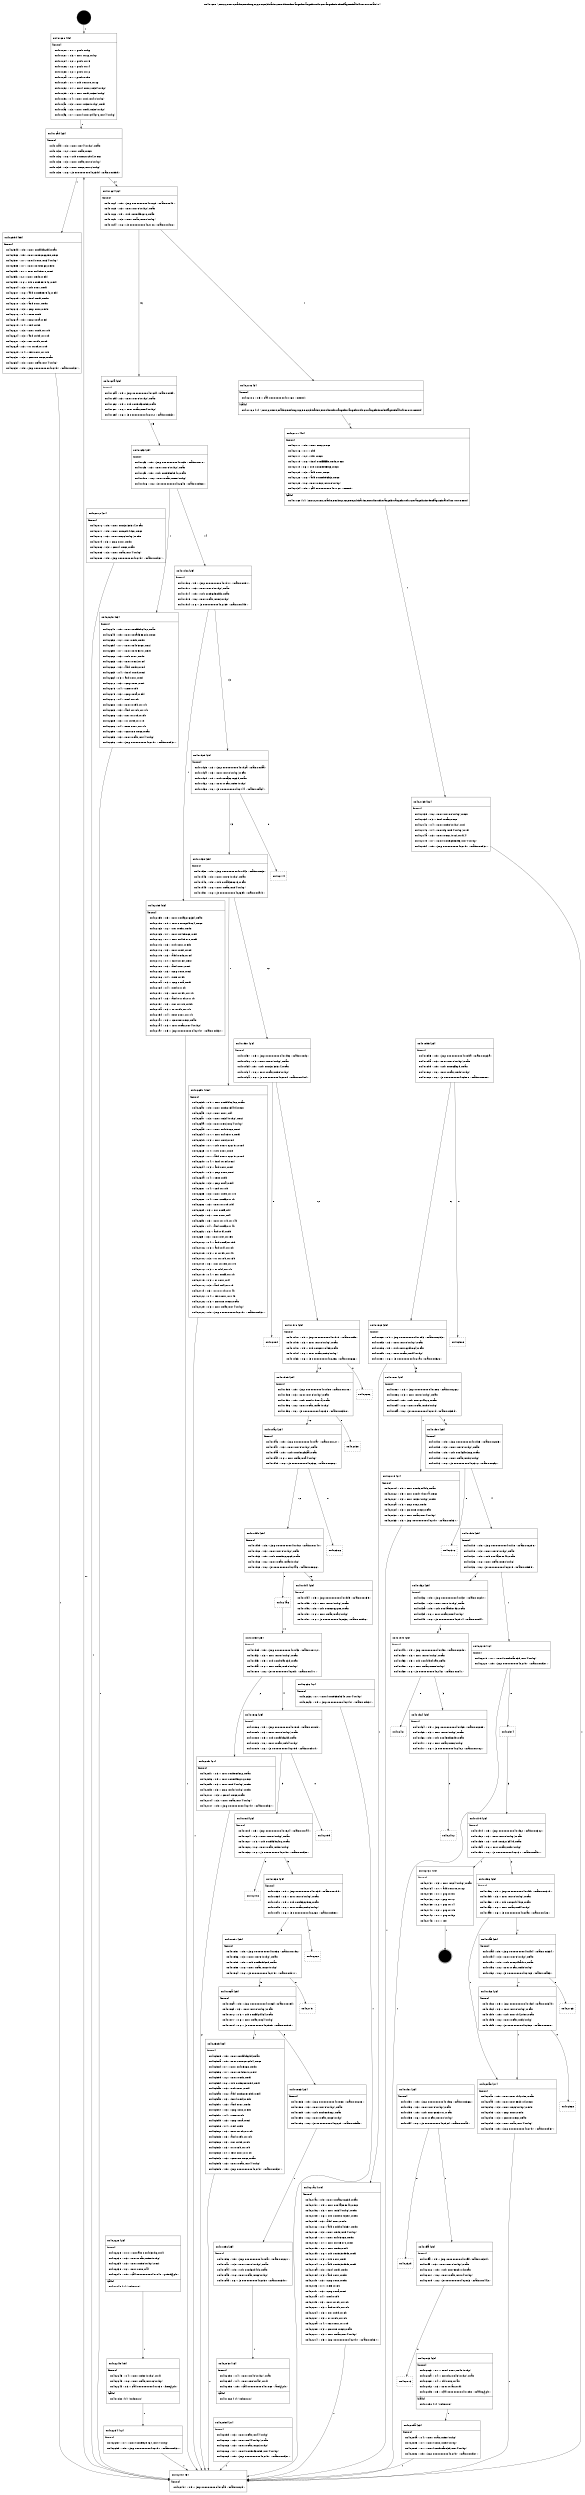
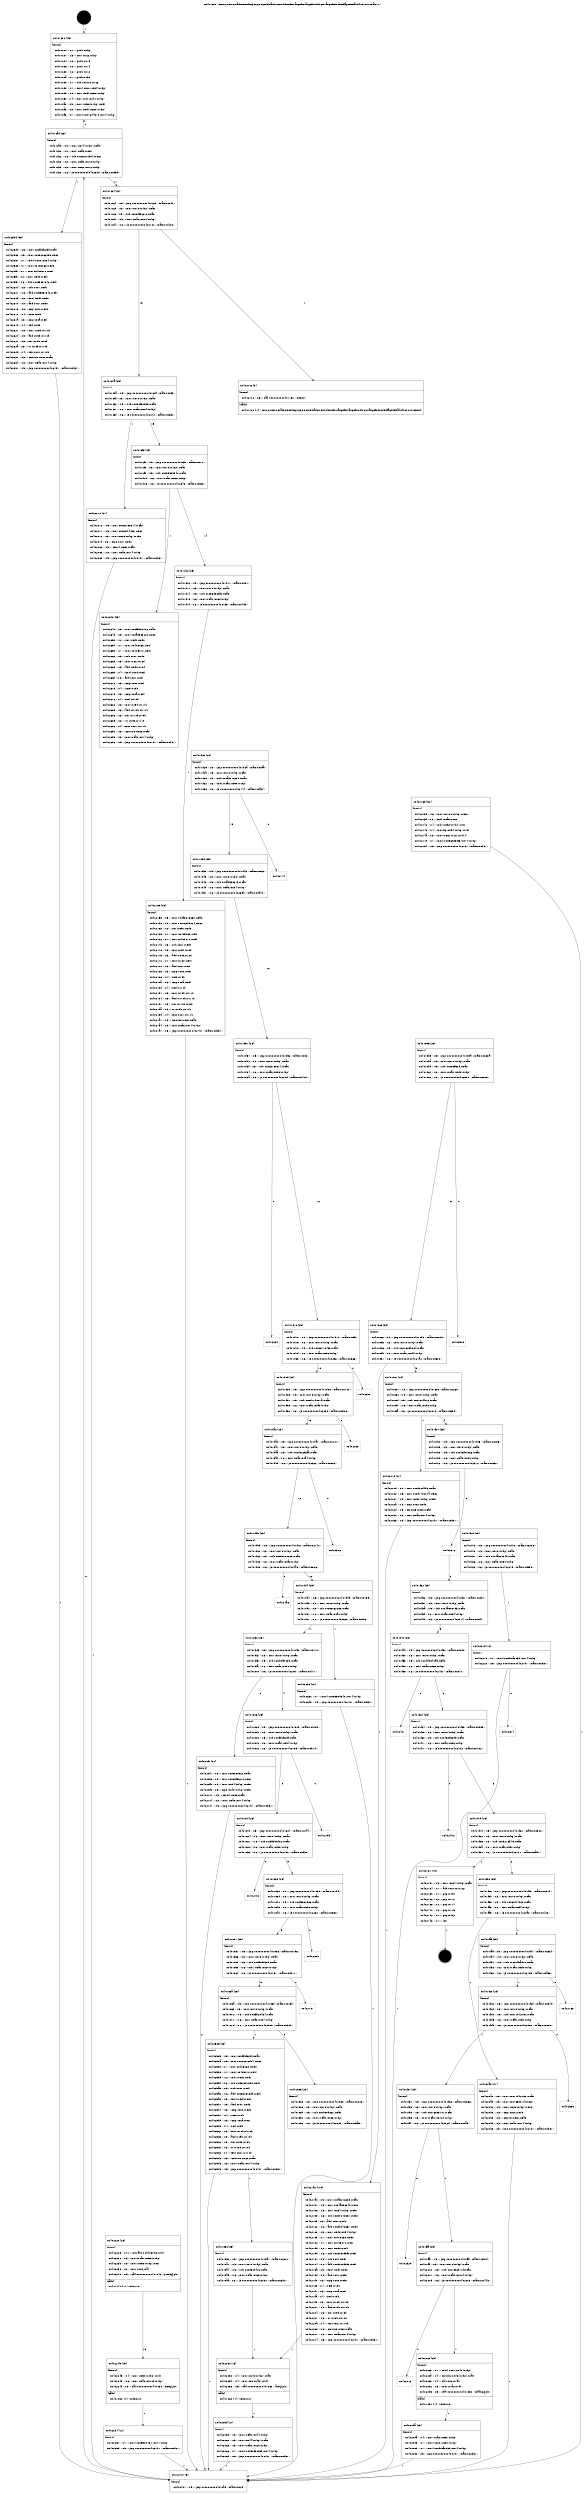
(81, 123) -> (84, 125)
none -> (126, 463)
(377, 467) -> none
(221, 679) -> none
(228, 1201) -> none
(481, 1498) -> none
(475, 1576) -> (449, 1567)
(283, 1619) -> (308, 1628)
(99, 1638) -> none
none -> (334, 1651)
(507, 1774) -> (477, 1783)
(517, 2054) -> (463, 2055)
(290, 2184) -> (250, 2207)
none -> (454, 2318)
(144, 2349) -> (144, 2349)
none -> (253, 2410)
(323, 2434) -> (292, 2346)
